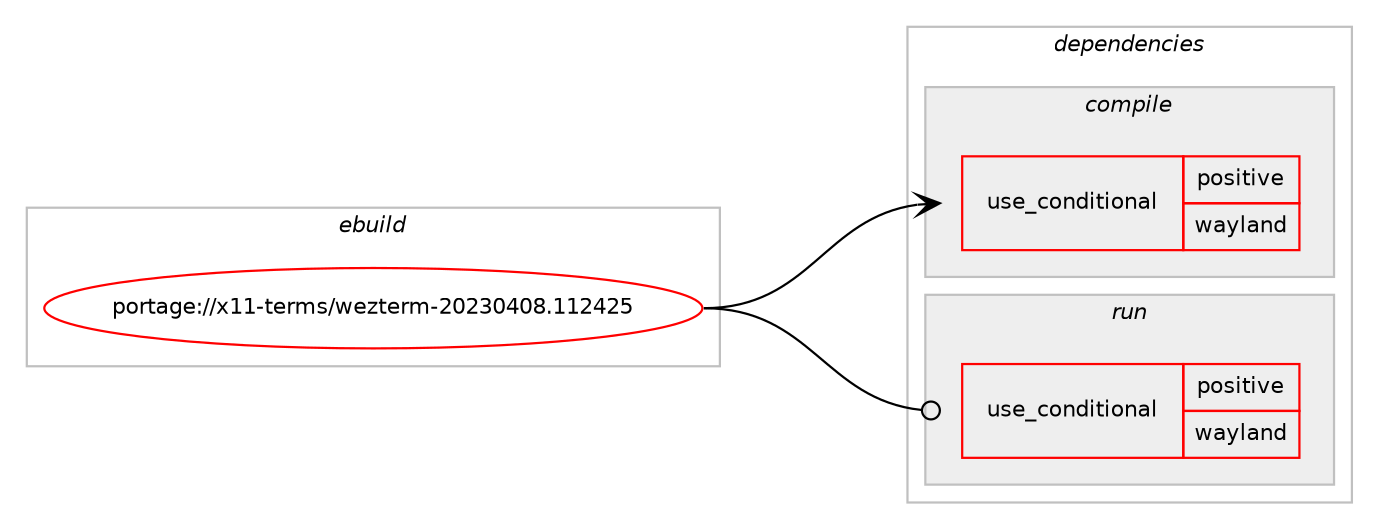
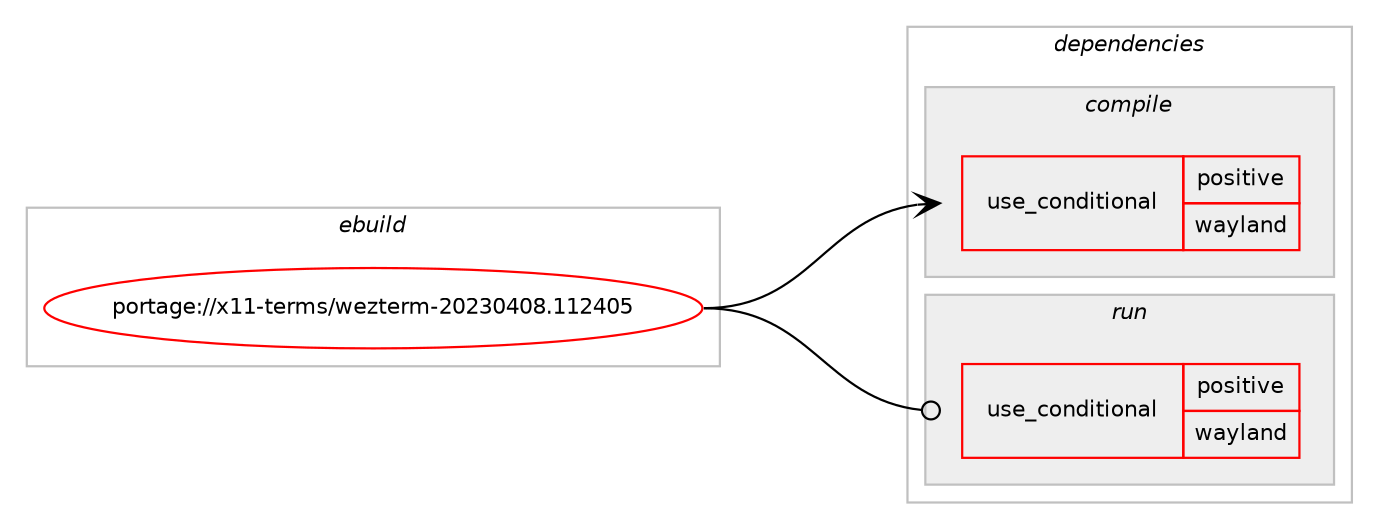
(373, 308) -> (373, 308)
